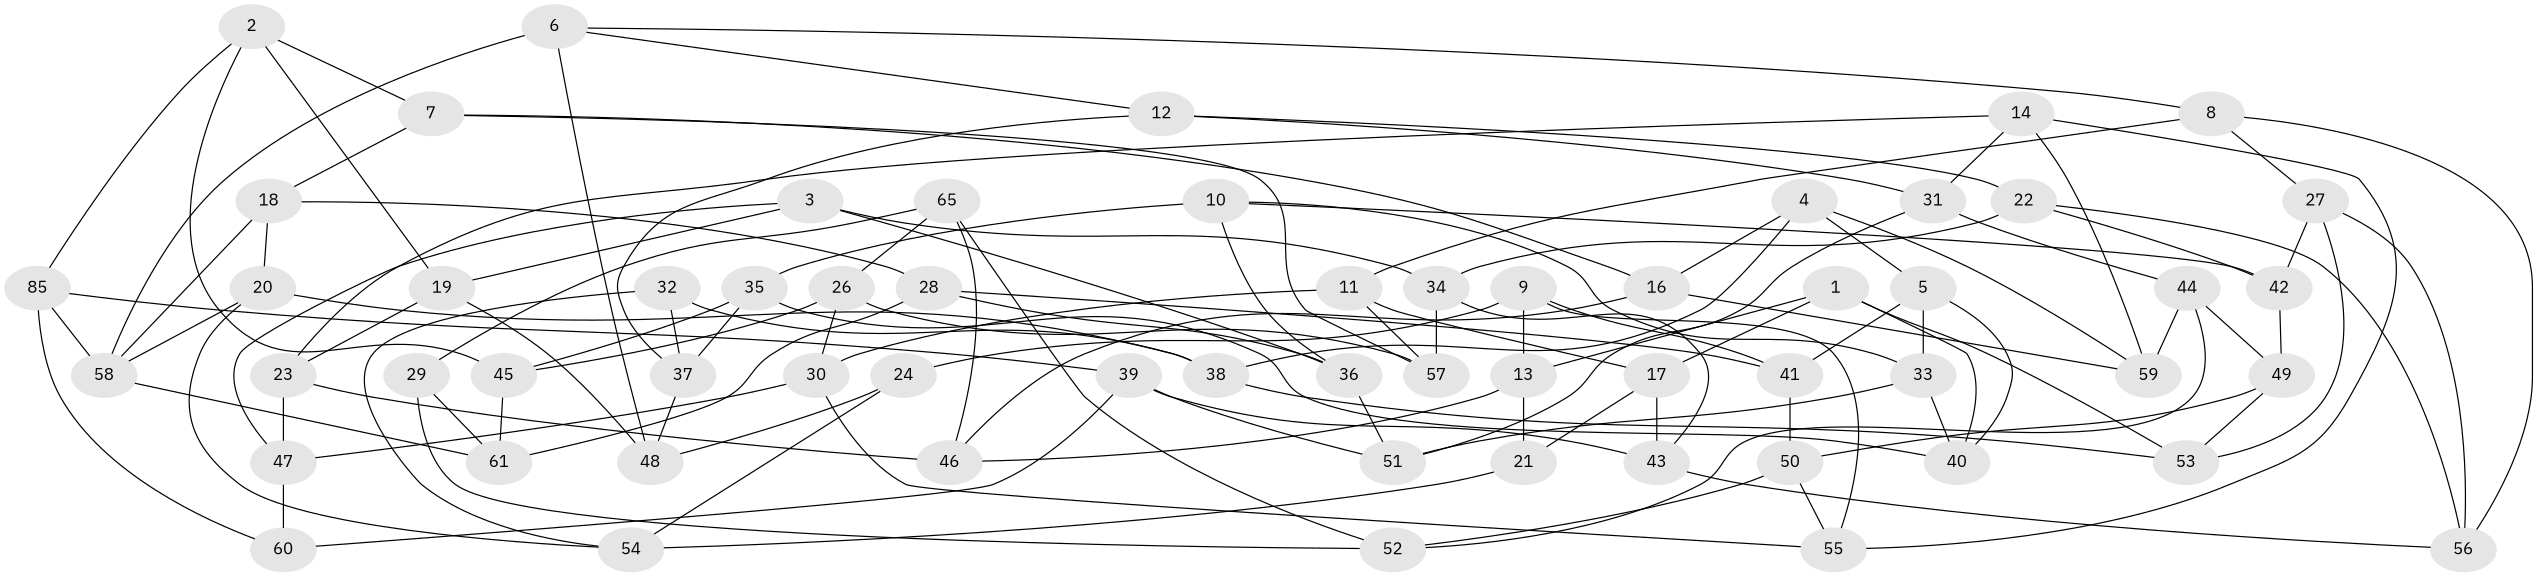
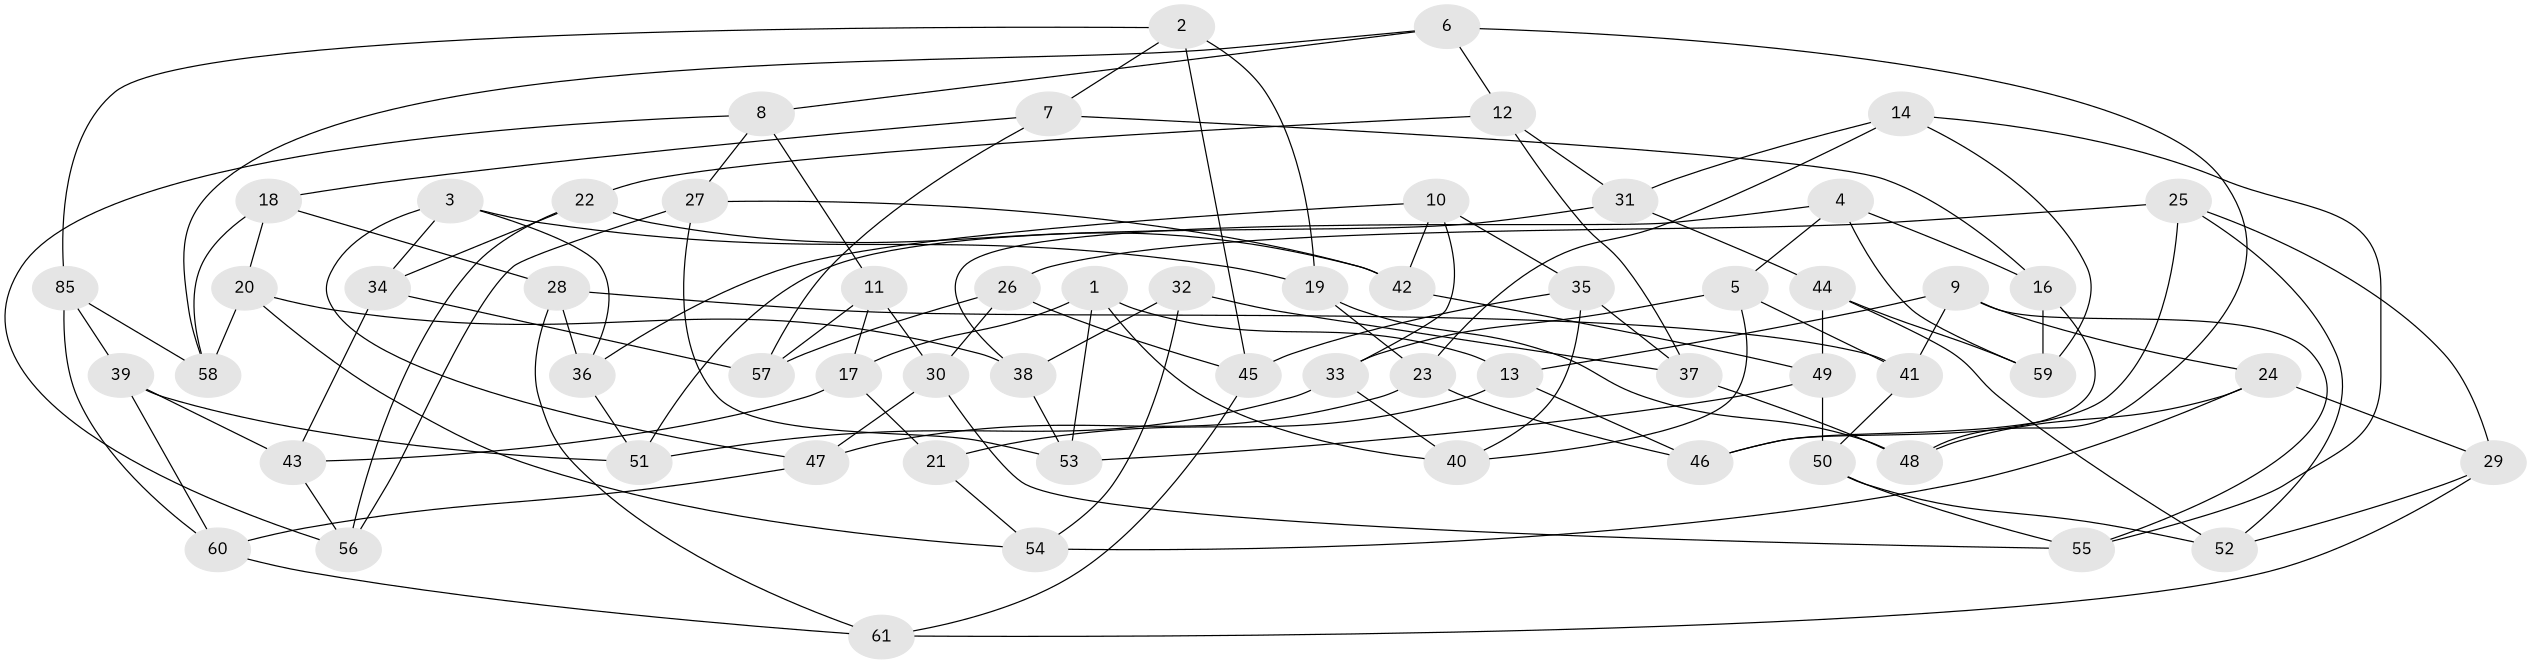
(947, 201) -> (2179, 201)
(301, 419) -> (547, 606)
none -> (2381, 419)
